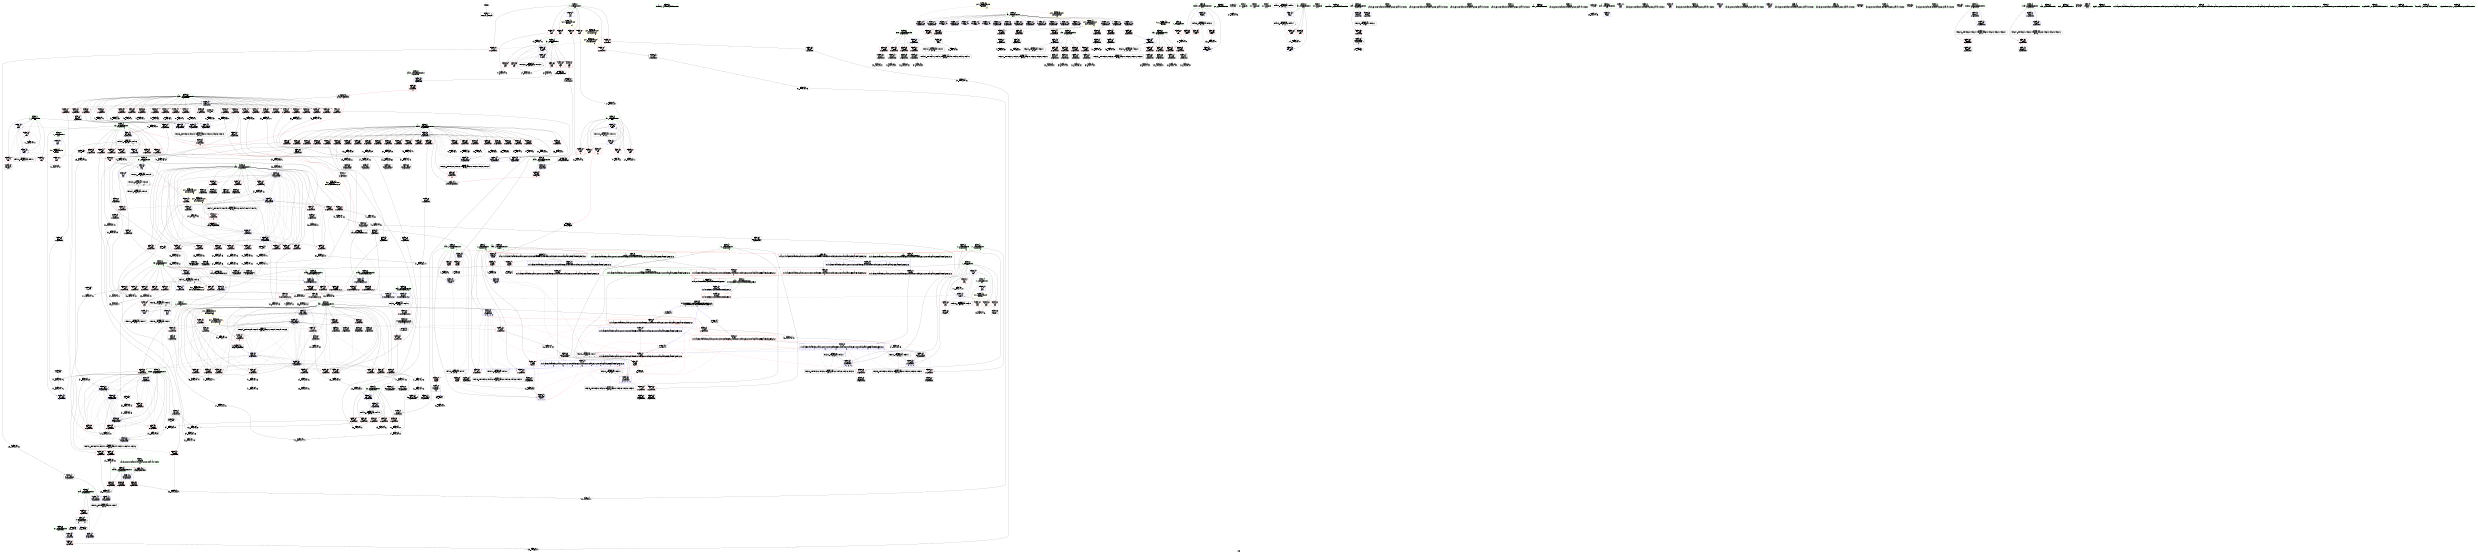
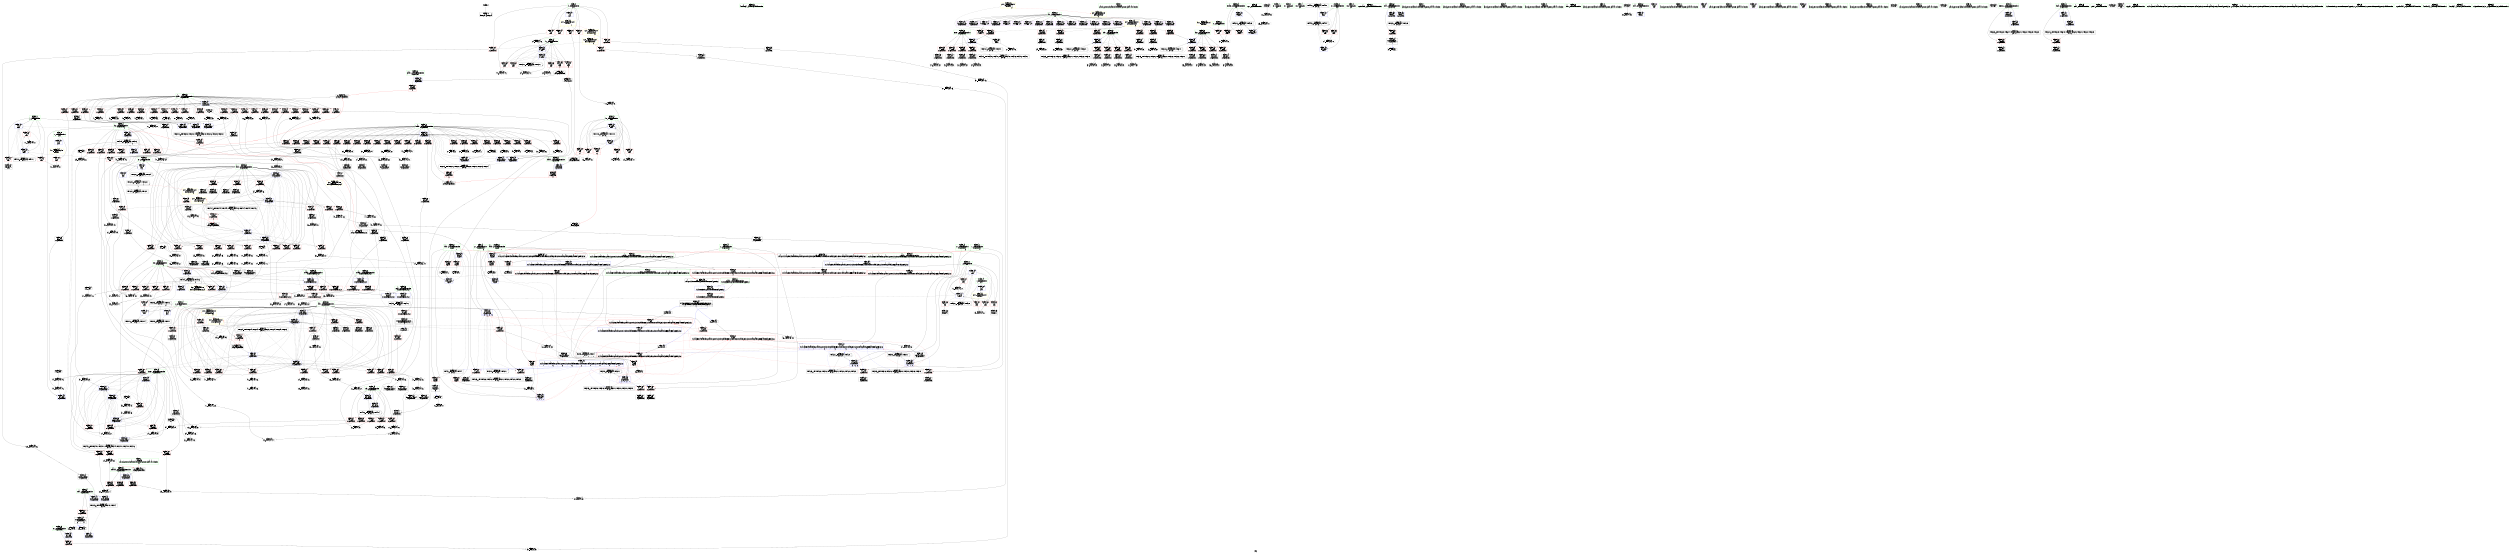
none -> (1119, 6)
(1212, 32) -> none
